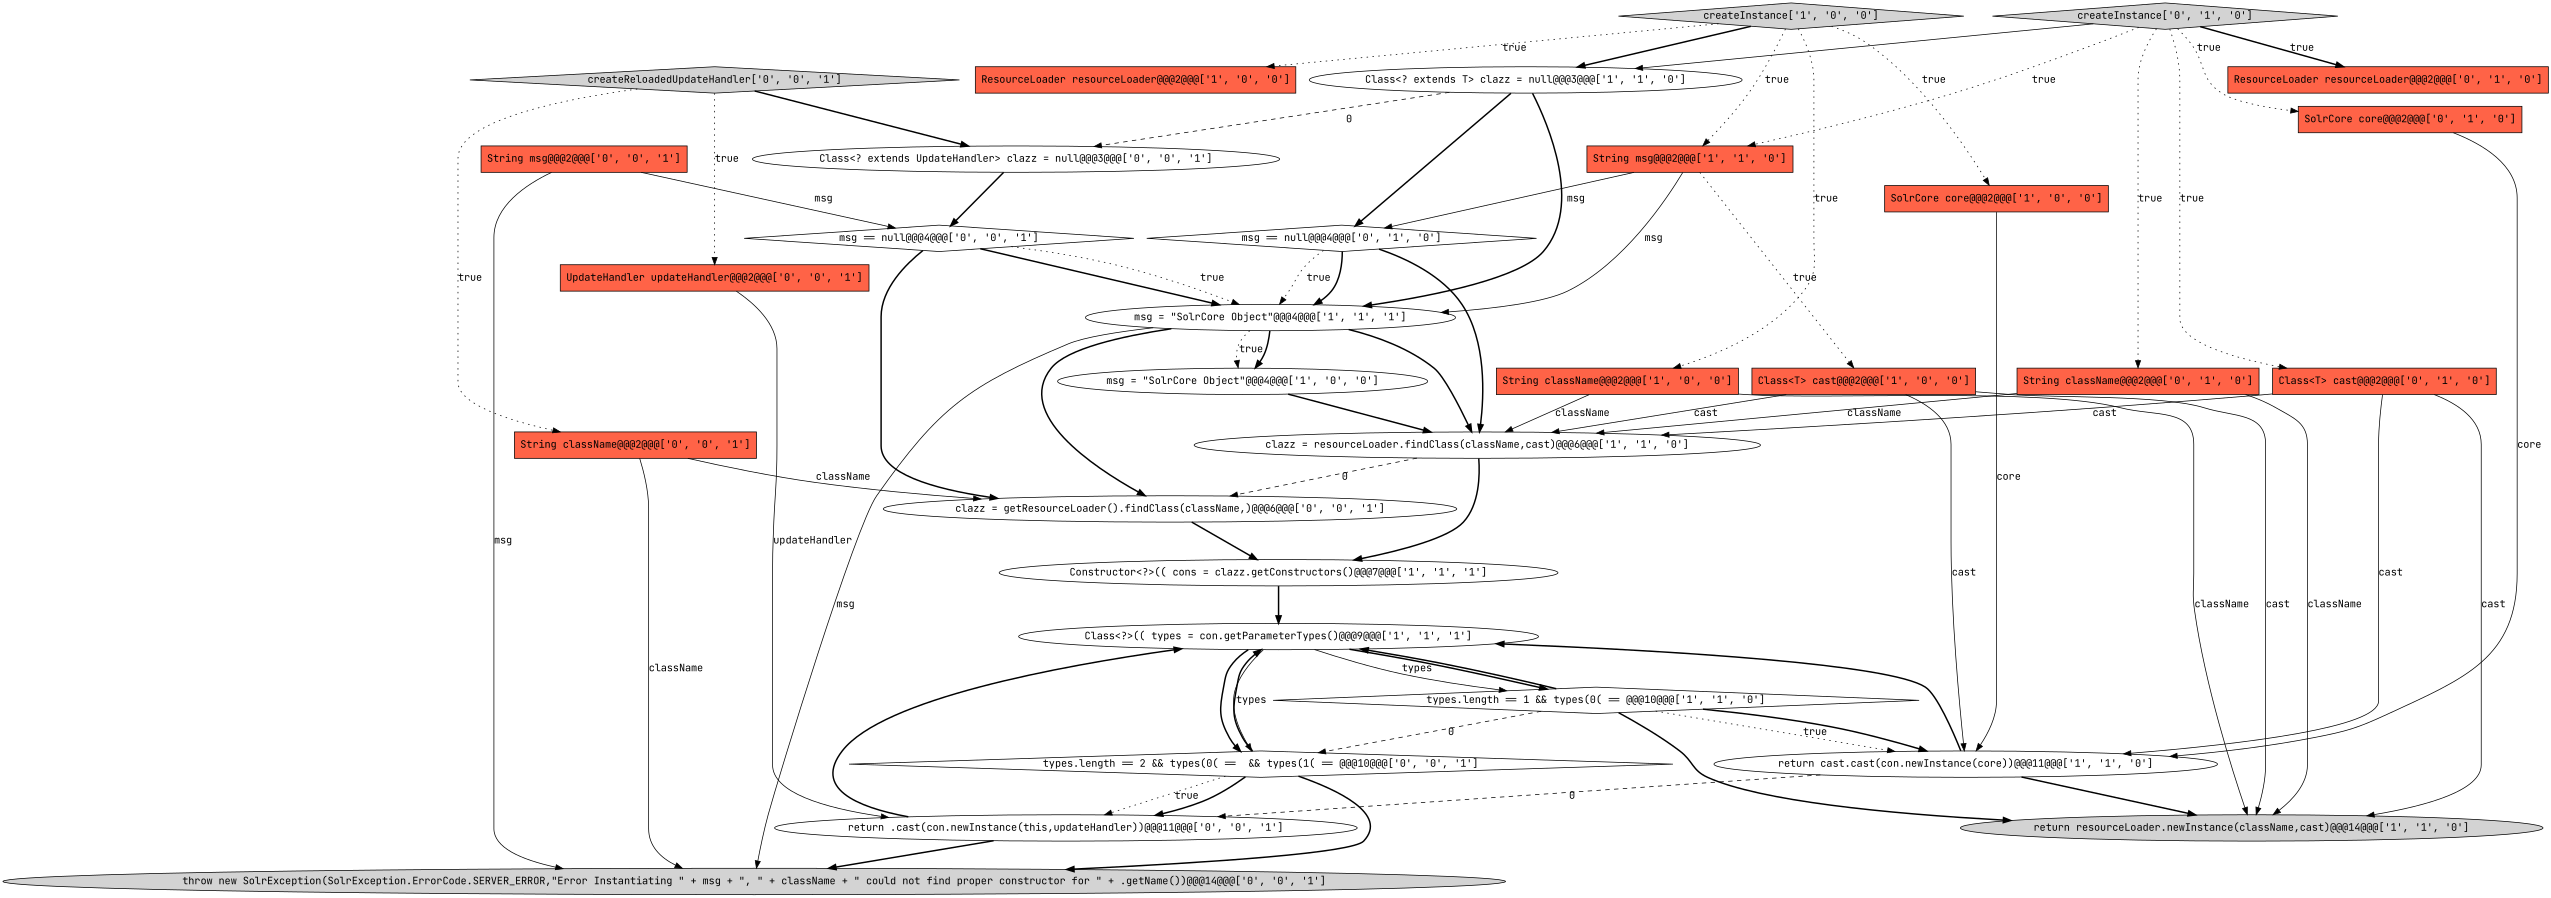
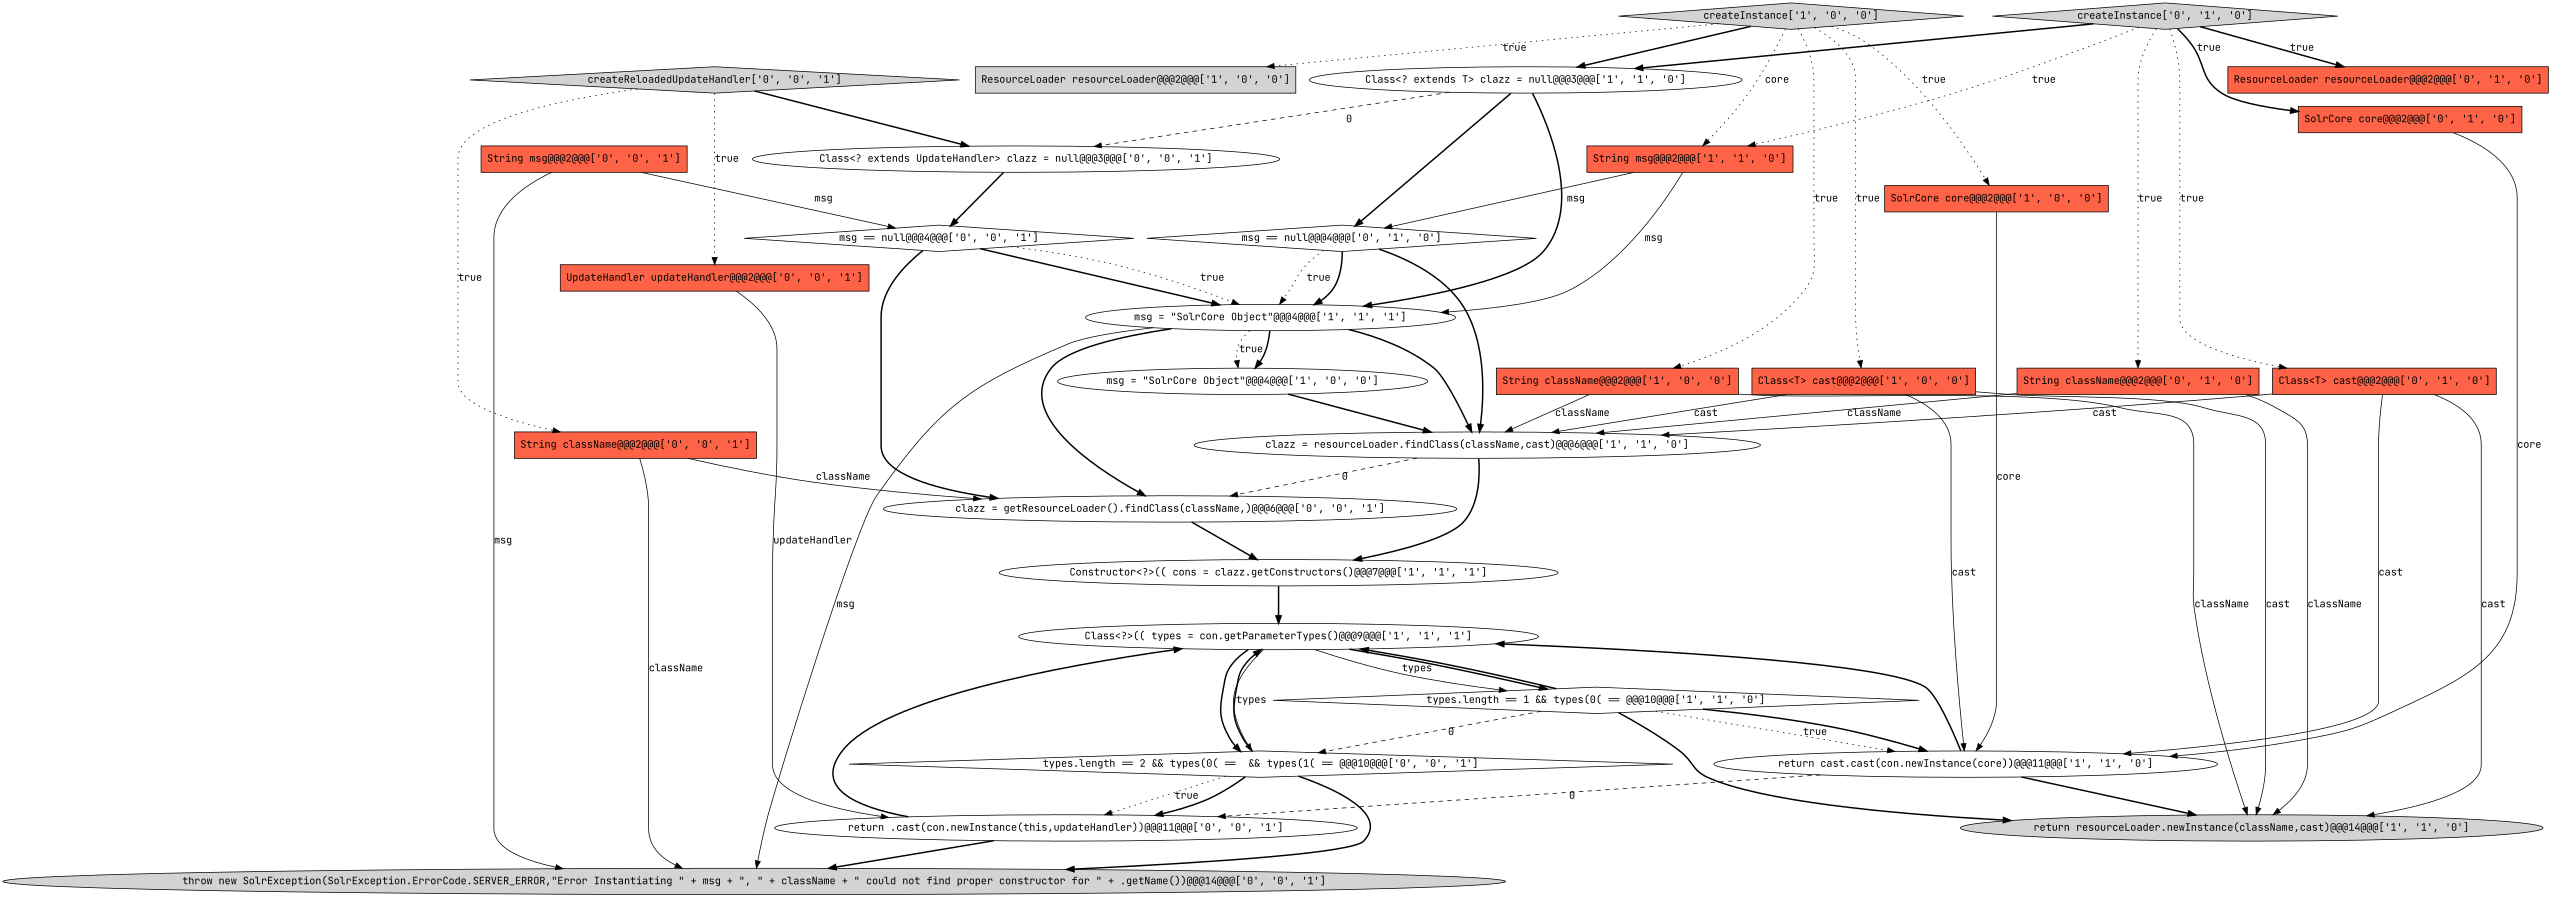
(1879, 45) -> (1879, 45)
(1136, 80) -> (1136, 80)
(1777, 80) -> (1777, 80)
(2219, 91) -> (2219, 91)
(1774, 267) -> (1856, 185)
